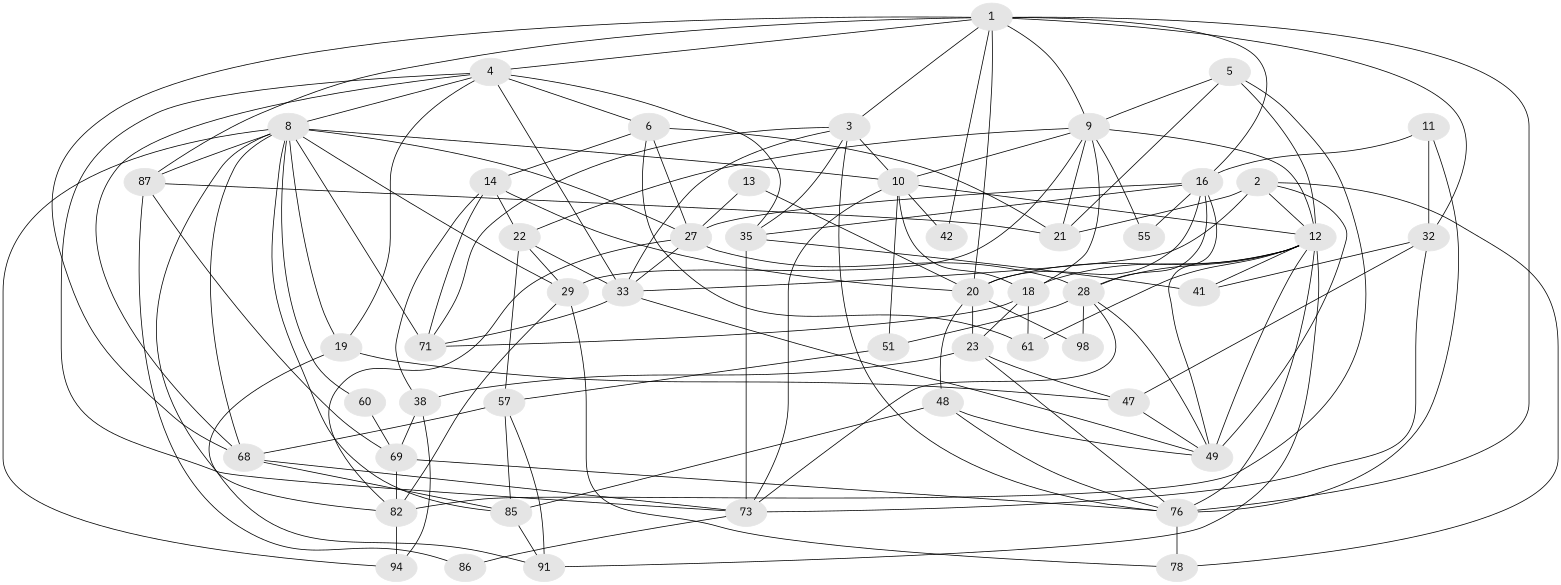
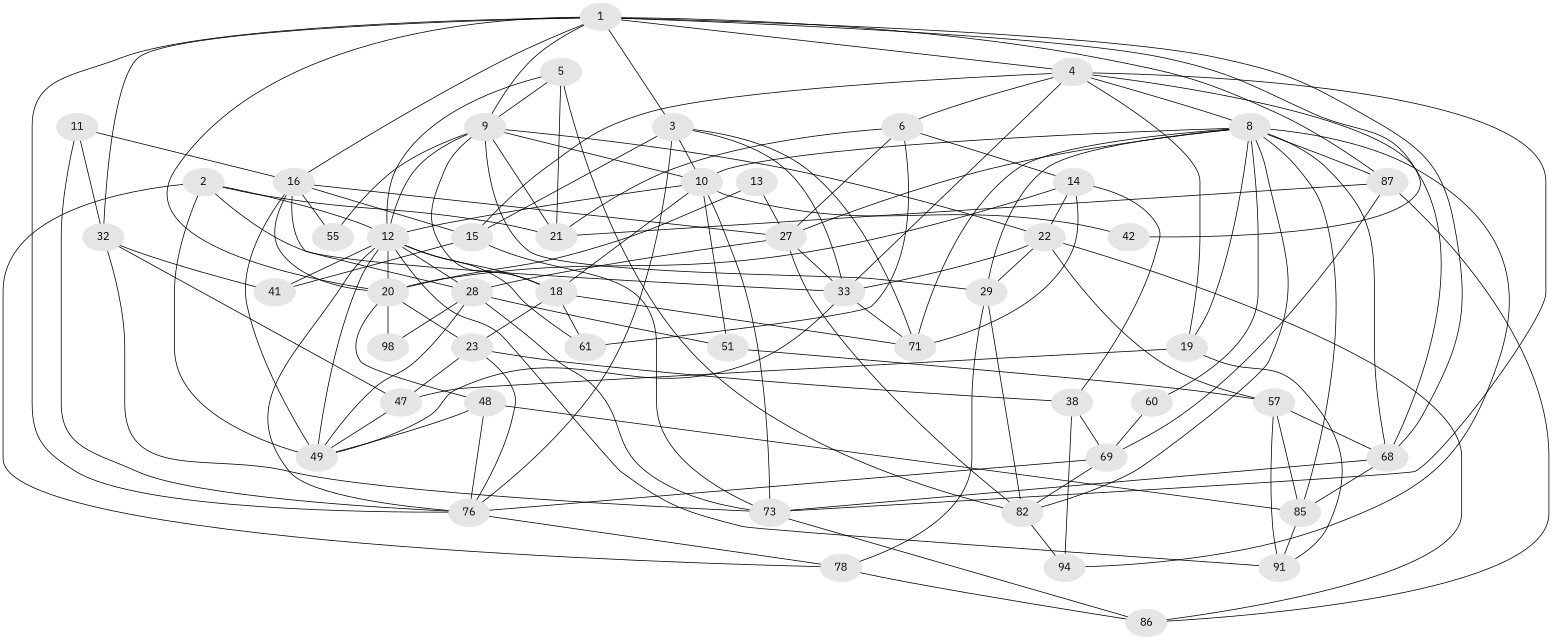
(746, 237) -> (472, 237)
none -> (1444, 419)
none -> (993, 597)
